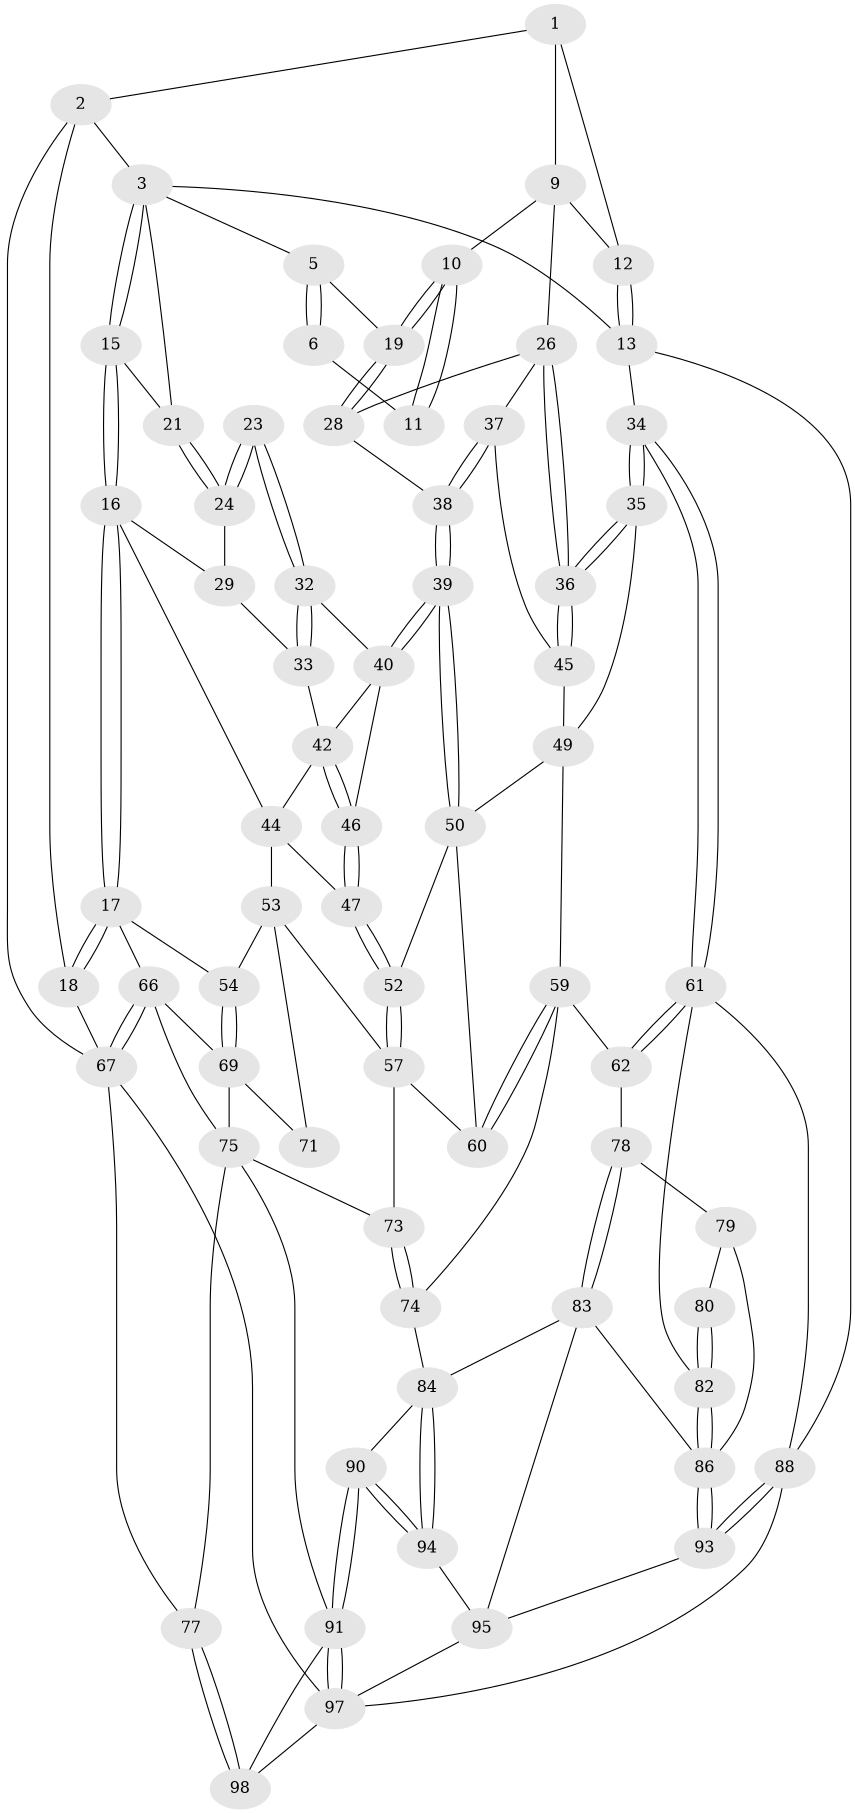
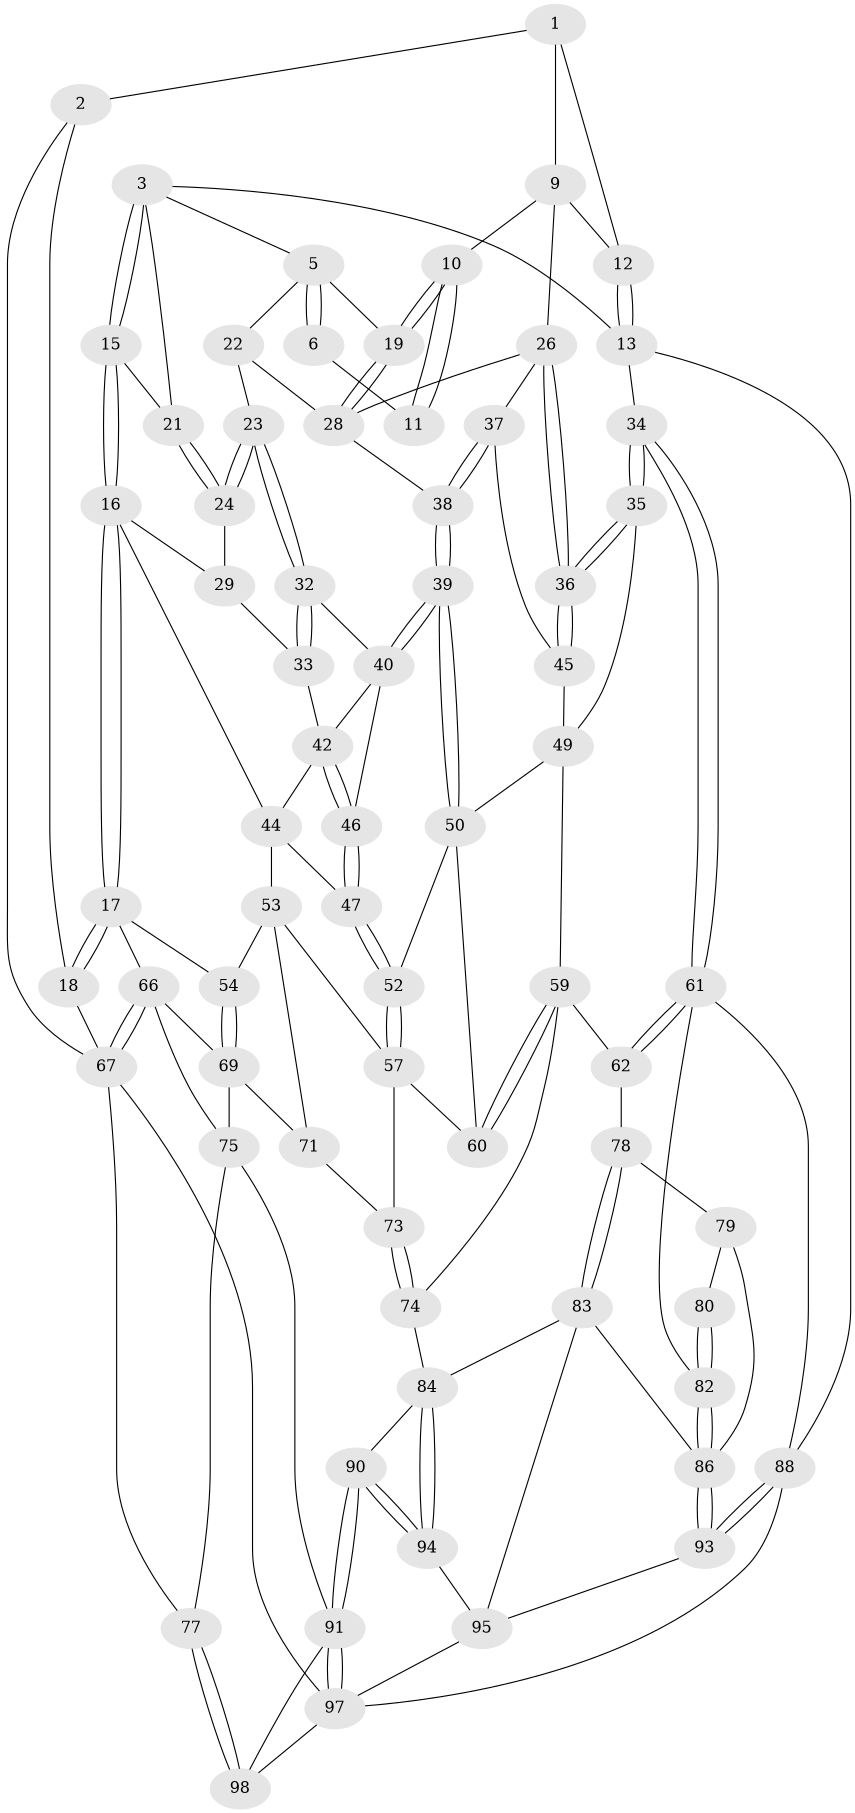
(112, 145) -> none
none -> (234, 345)
(312, 1187) -> (352, 1187)
